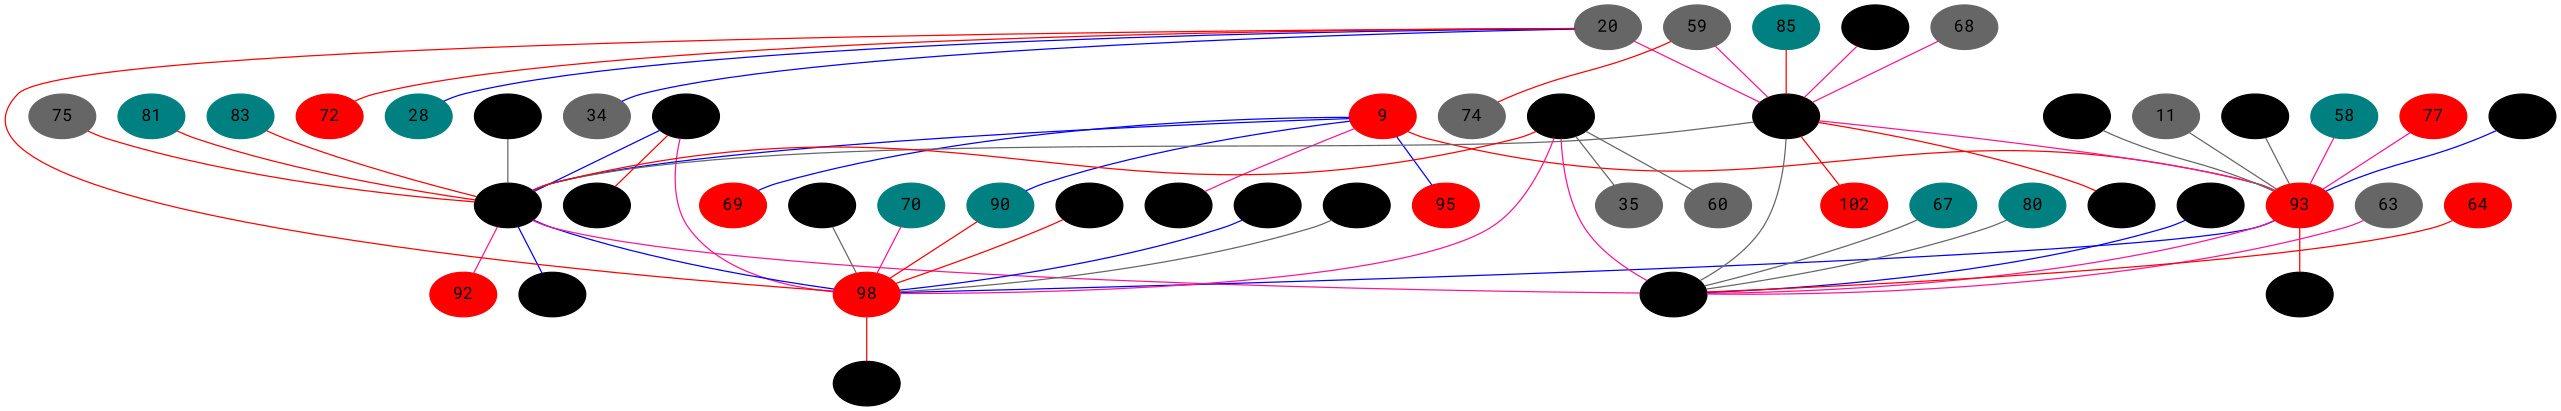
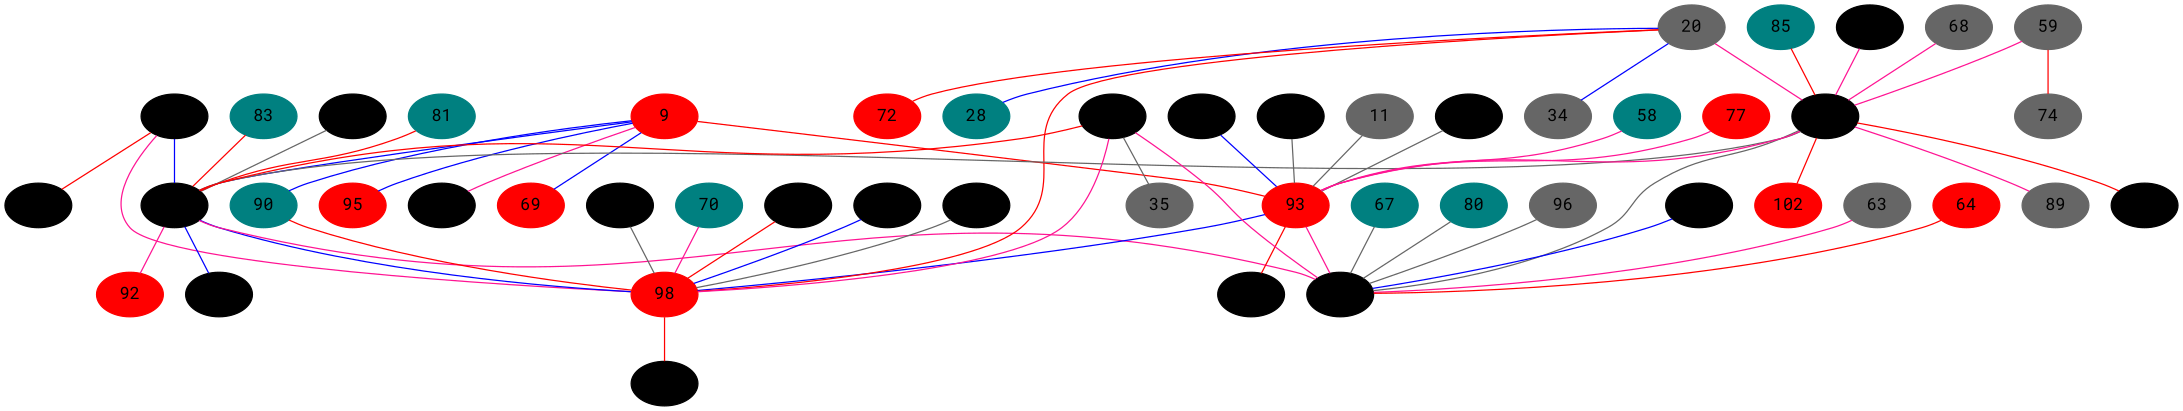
(62, 116) -> none
none -> (1563, 205)
(1718, 205) -> none
none -> (2055, 205)
